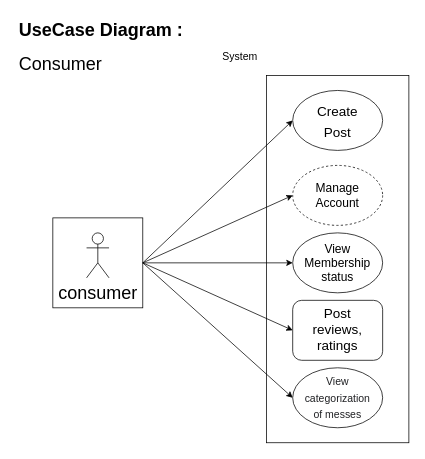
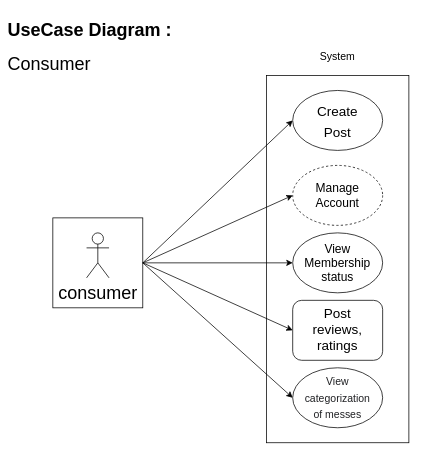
(109, 45) -> (98, 45)
(240, 57) -> (338, 57)
